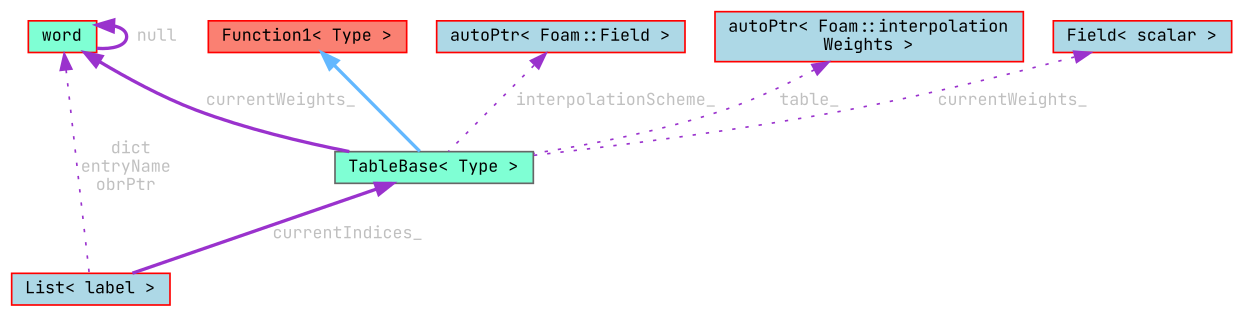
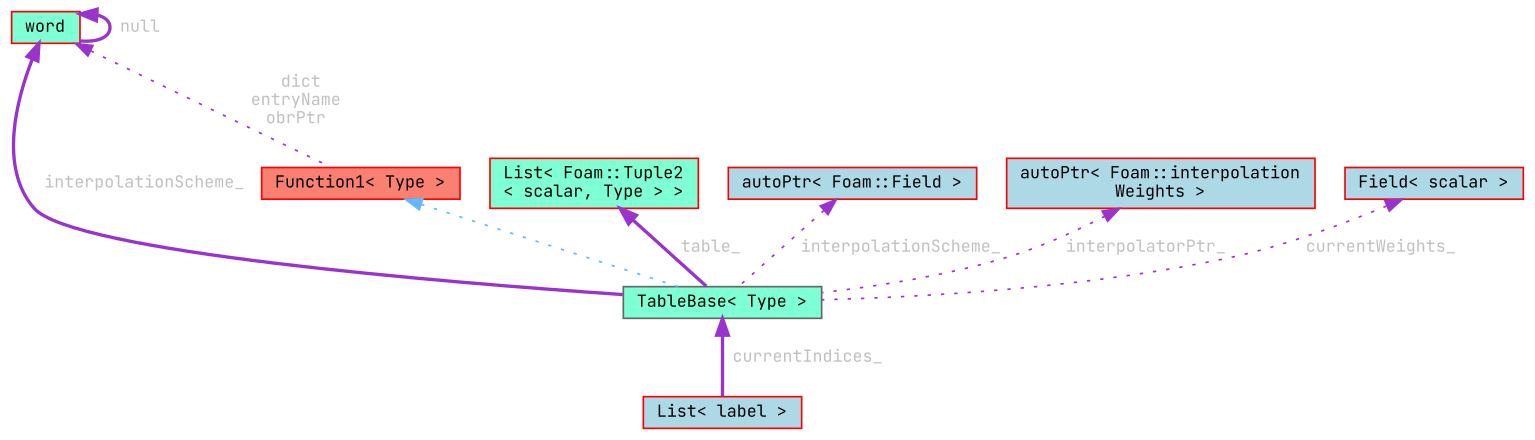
(277, 101) -> (140, 183)
(805, 101) -> (1142, 248)
(377, 108) -> (549, 245)
(78, 171) -> (211, 109)
none -> (594, 183)
